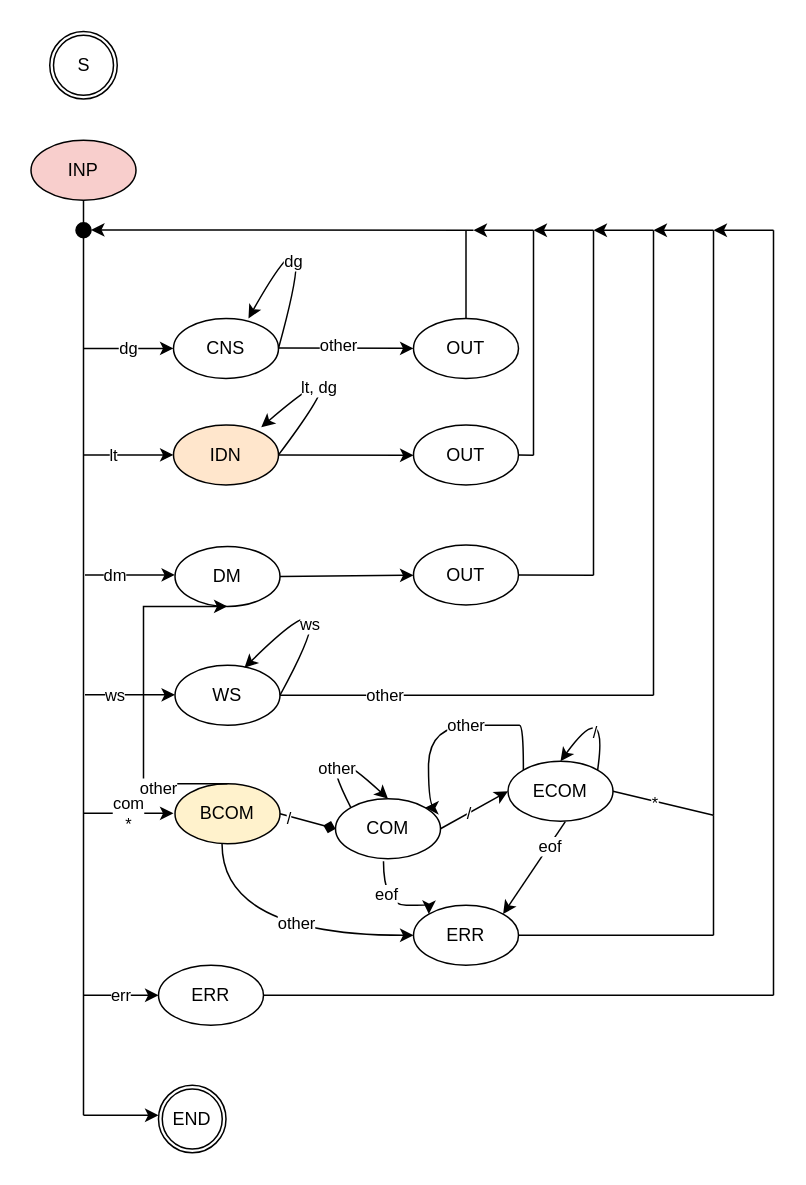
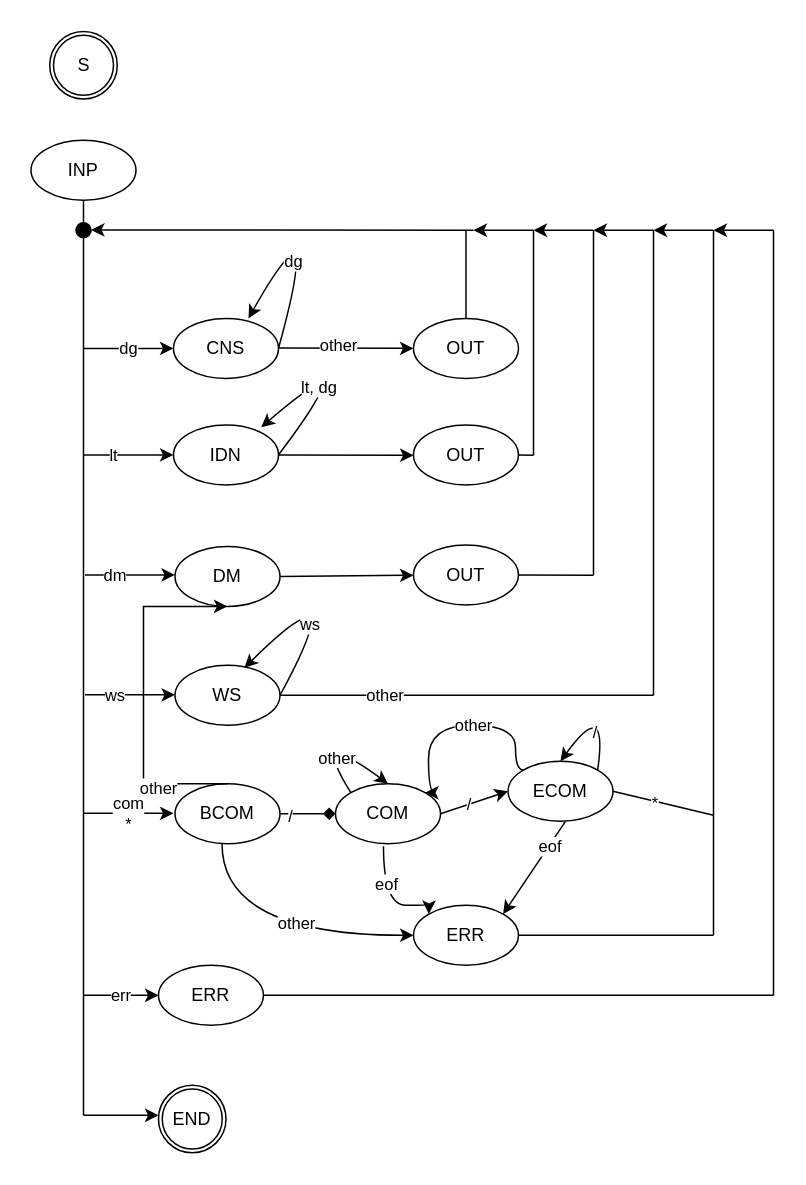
(83, 170) -> (83, 170)
(226, 455) -> (226, 455)
(227, 814) -> (227, 814)
(388, 829) -> (388, 814)
